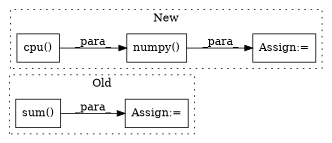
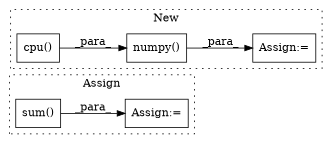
(102, 84) -> (102, 84)
